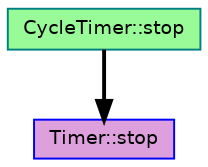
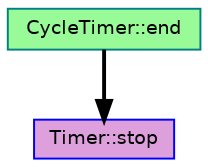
(104, 29) -> (104, 29)
